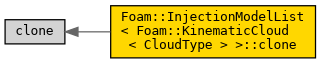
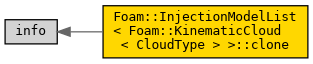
(35, 32) -> (31, 32)
